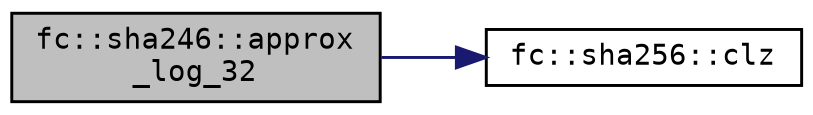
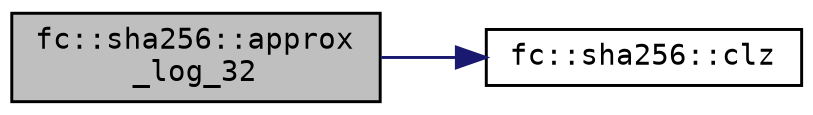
(196, 57) -> (196, 57)
